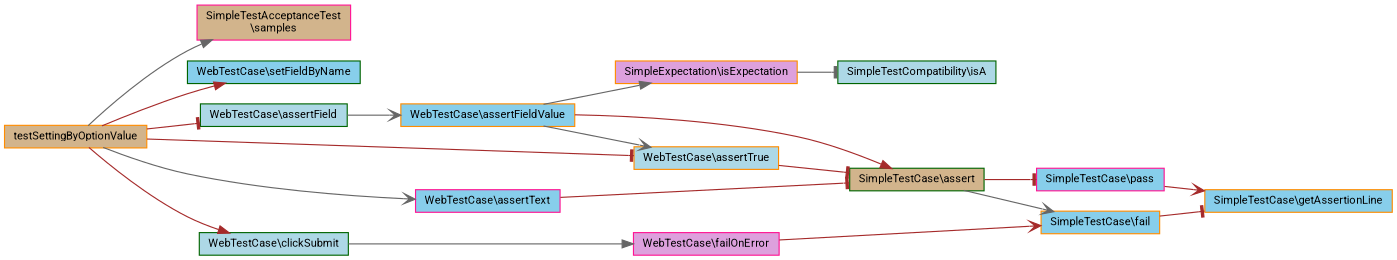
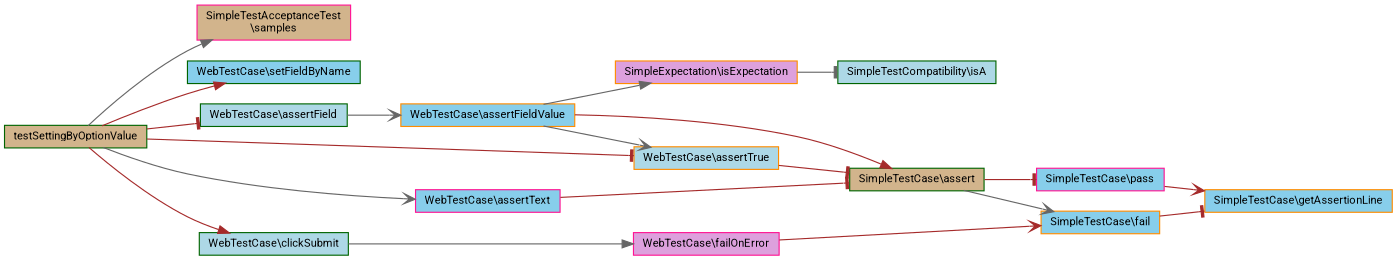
(76, 137) -> (76, 137)
